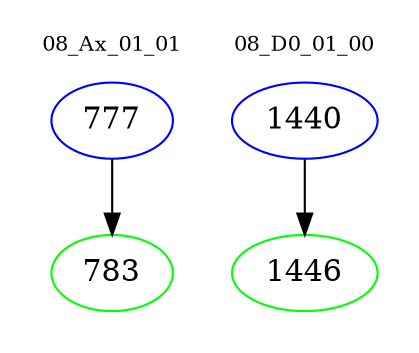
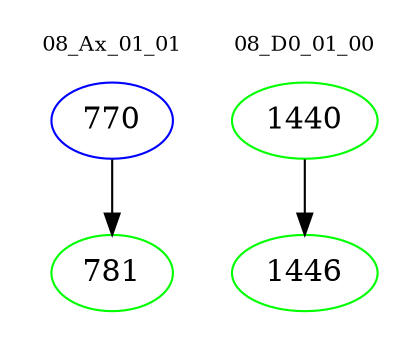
(112, 121) -> (112, 121)
(305, 121) -> (305, 121)
(112, 273) -> (112, 273)
